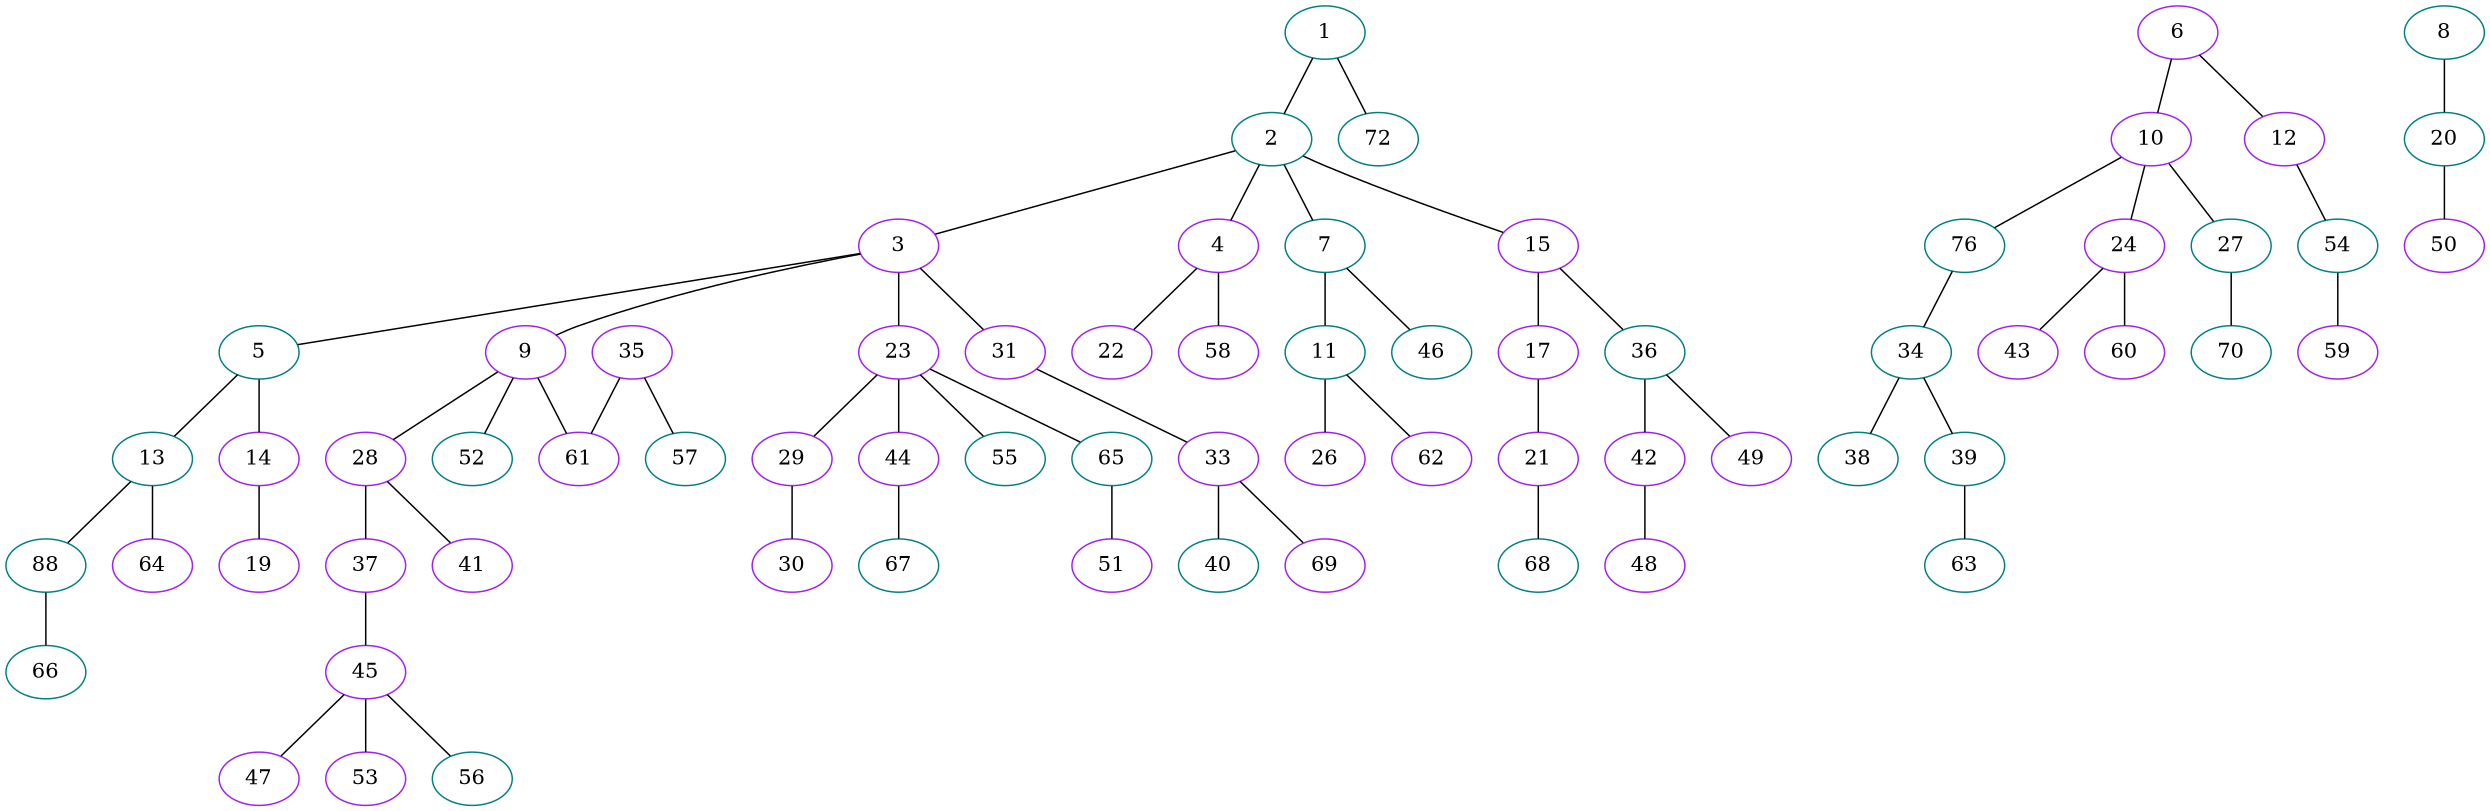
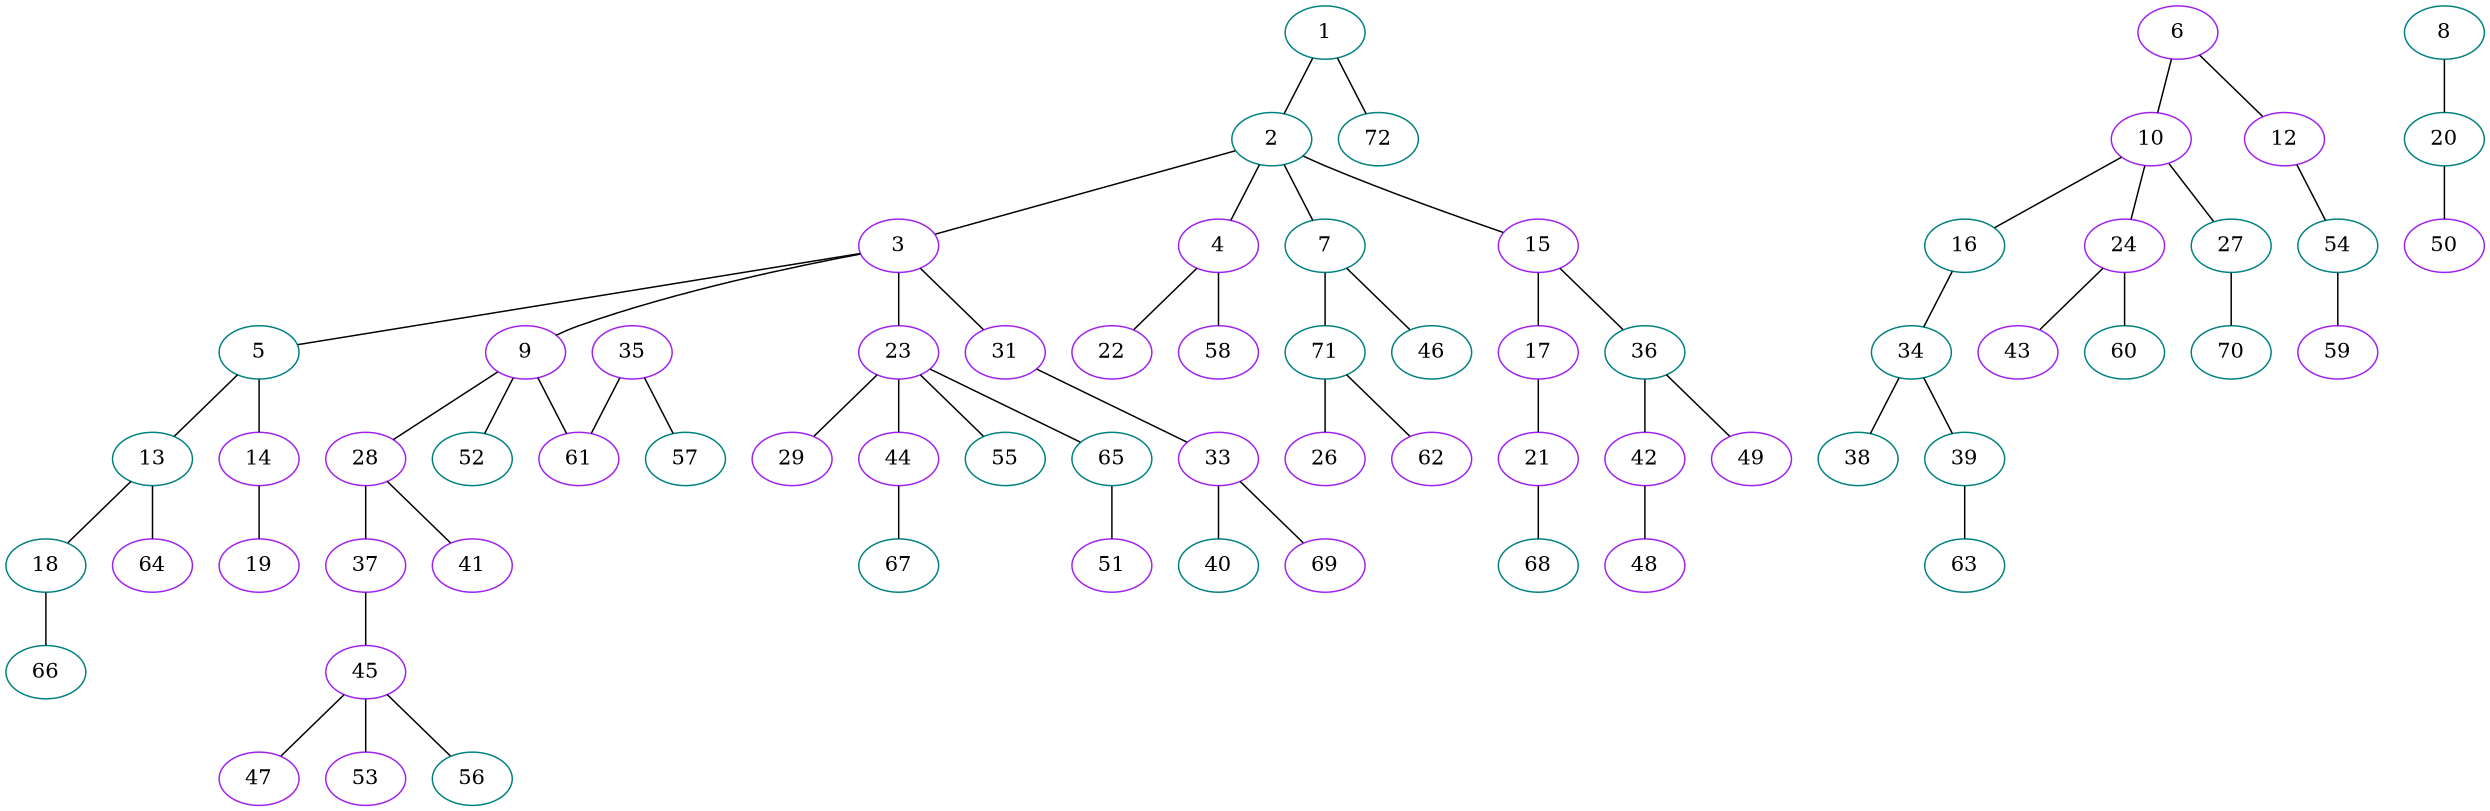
(1965, 246) -> (1965, 246)
(1325, 352) -> (1325, 352)
(2125, 352) -> (2125, 352)
(46, 566) -> (46, 566)
(792, 566) -> none
